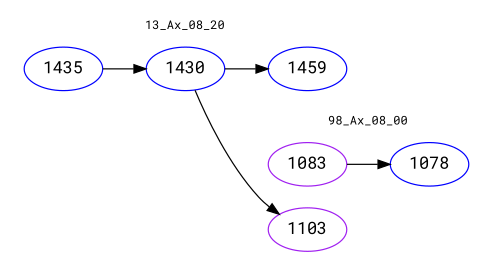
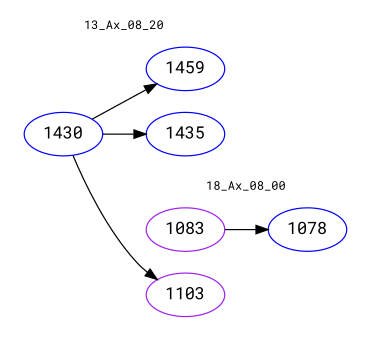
(118, 69) -> (118, 134)
(369, 121) -> (246, 187)
